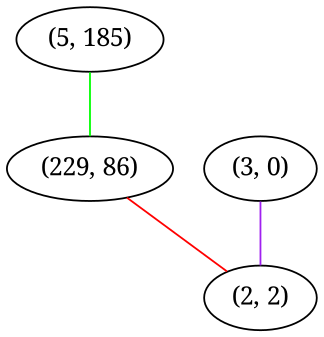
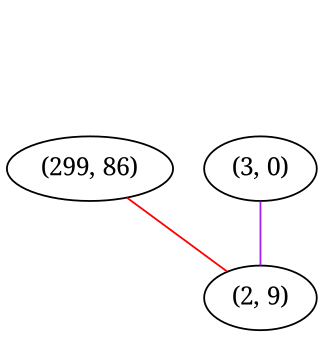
(90, 39) -> none
(90, 169) -> (90, 169)
(260, 298) -> (260, 298)
